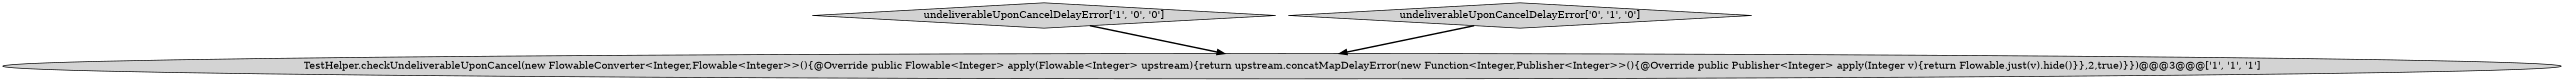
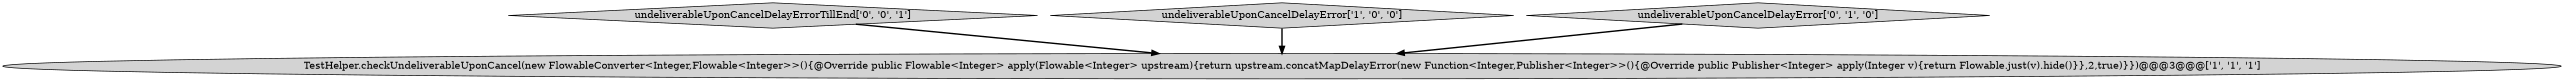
none -> (773, 15)
